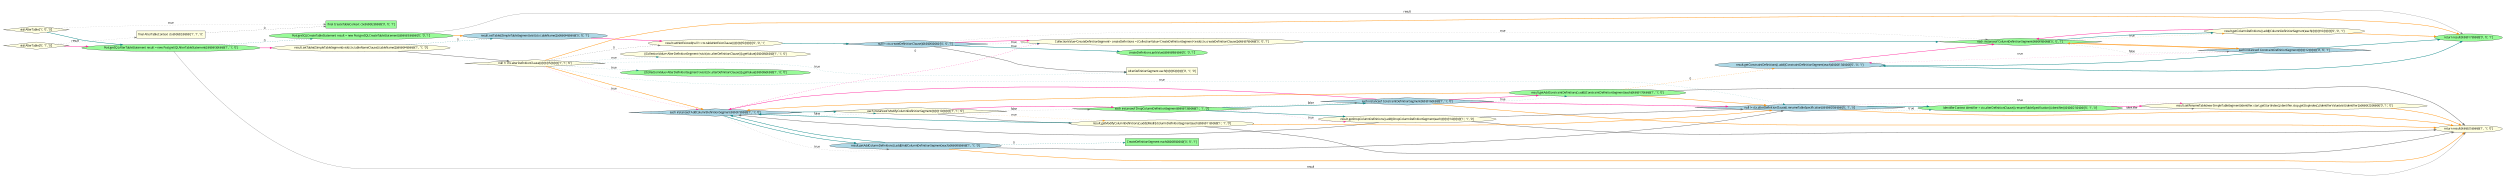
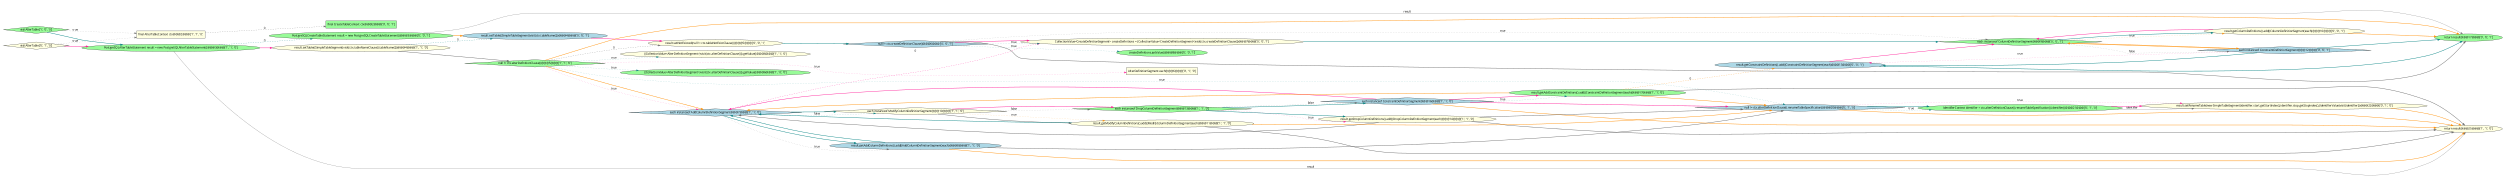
(190, 25) -> (98, 32)
(36, 30) -> (36, 30)
(75, 41) -> (75, 41)
(1036, 49) -> (1036, 49)
(535, 63) -> (535, 63)
(1028, 66) -> (1706, 71)
(856, 74) -> (856, 74)
(1162, 142) -> none
